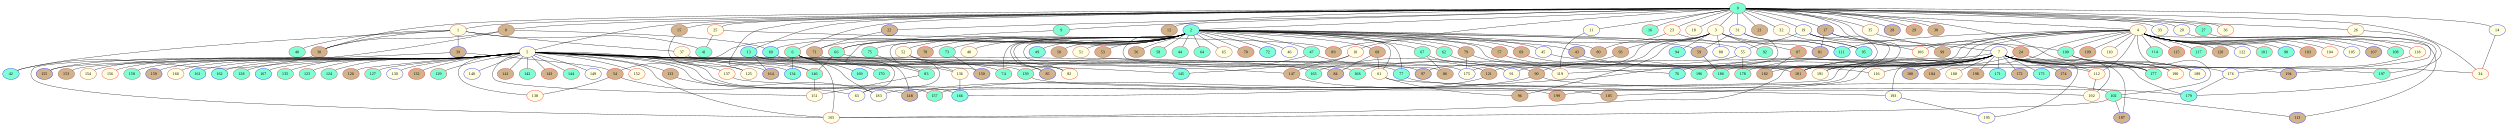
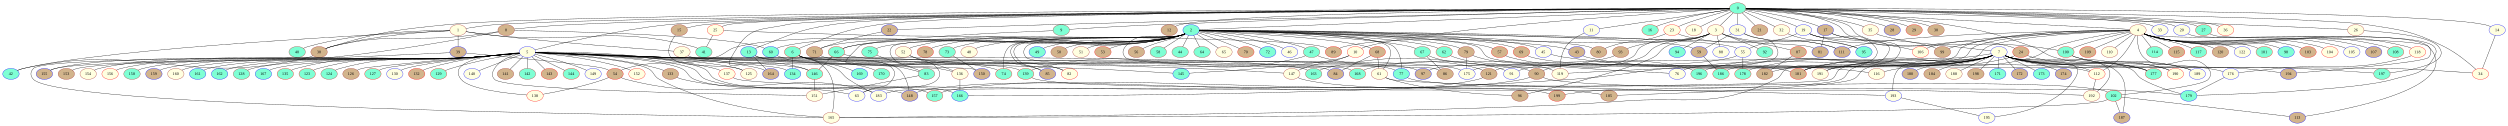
(1842, 52) -> (1842, 52)
(1292, 74) -> (1292, 74)
(1677, 74) -> (1677, 74)
